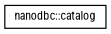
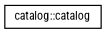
(55, 17) -> (53, 17)
